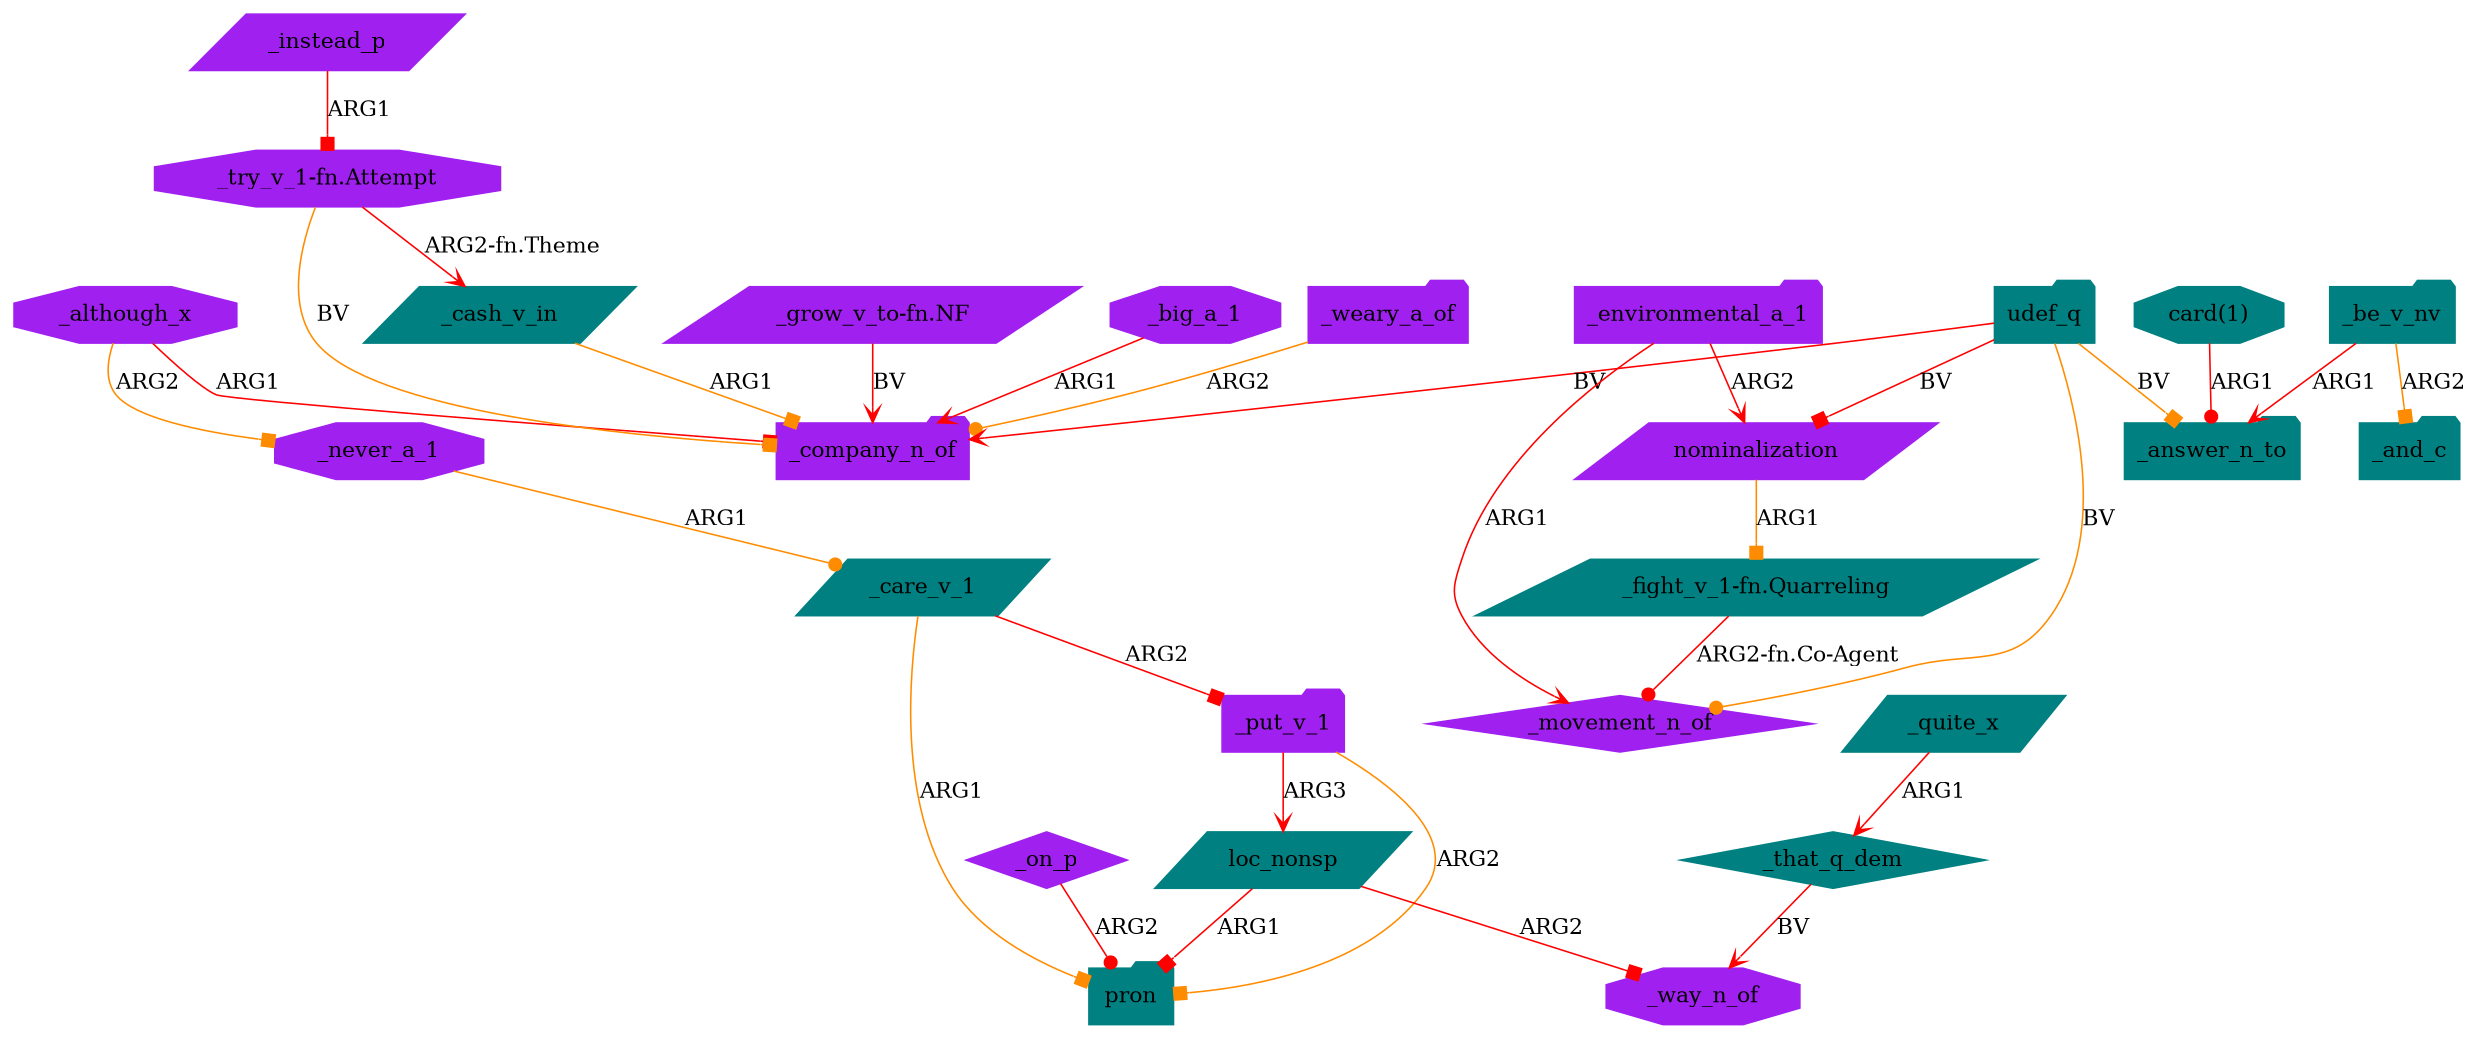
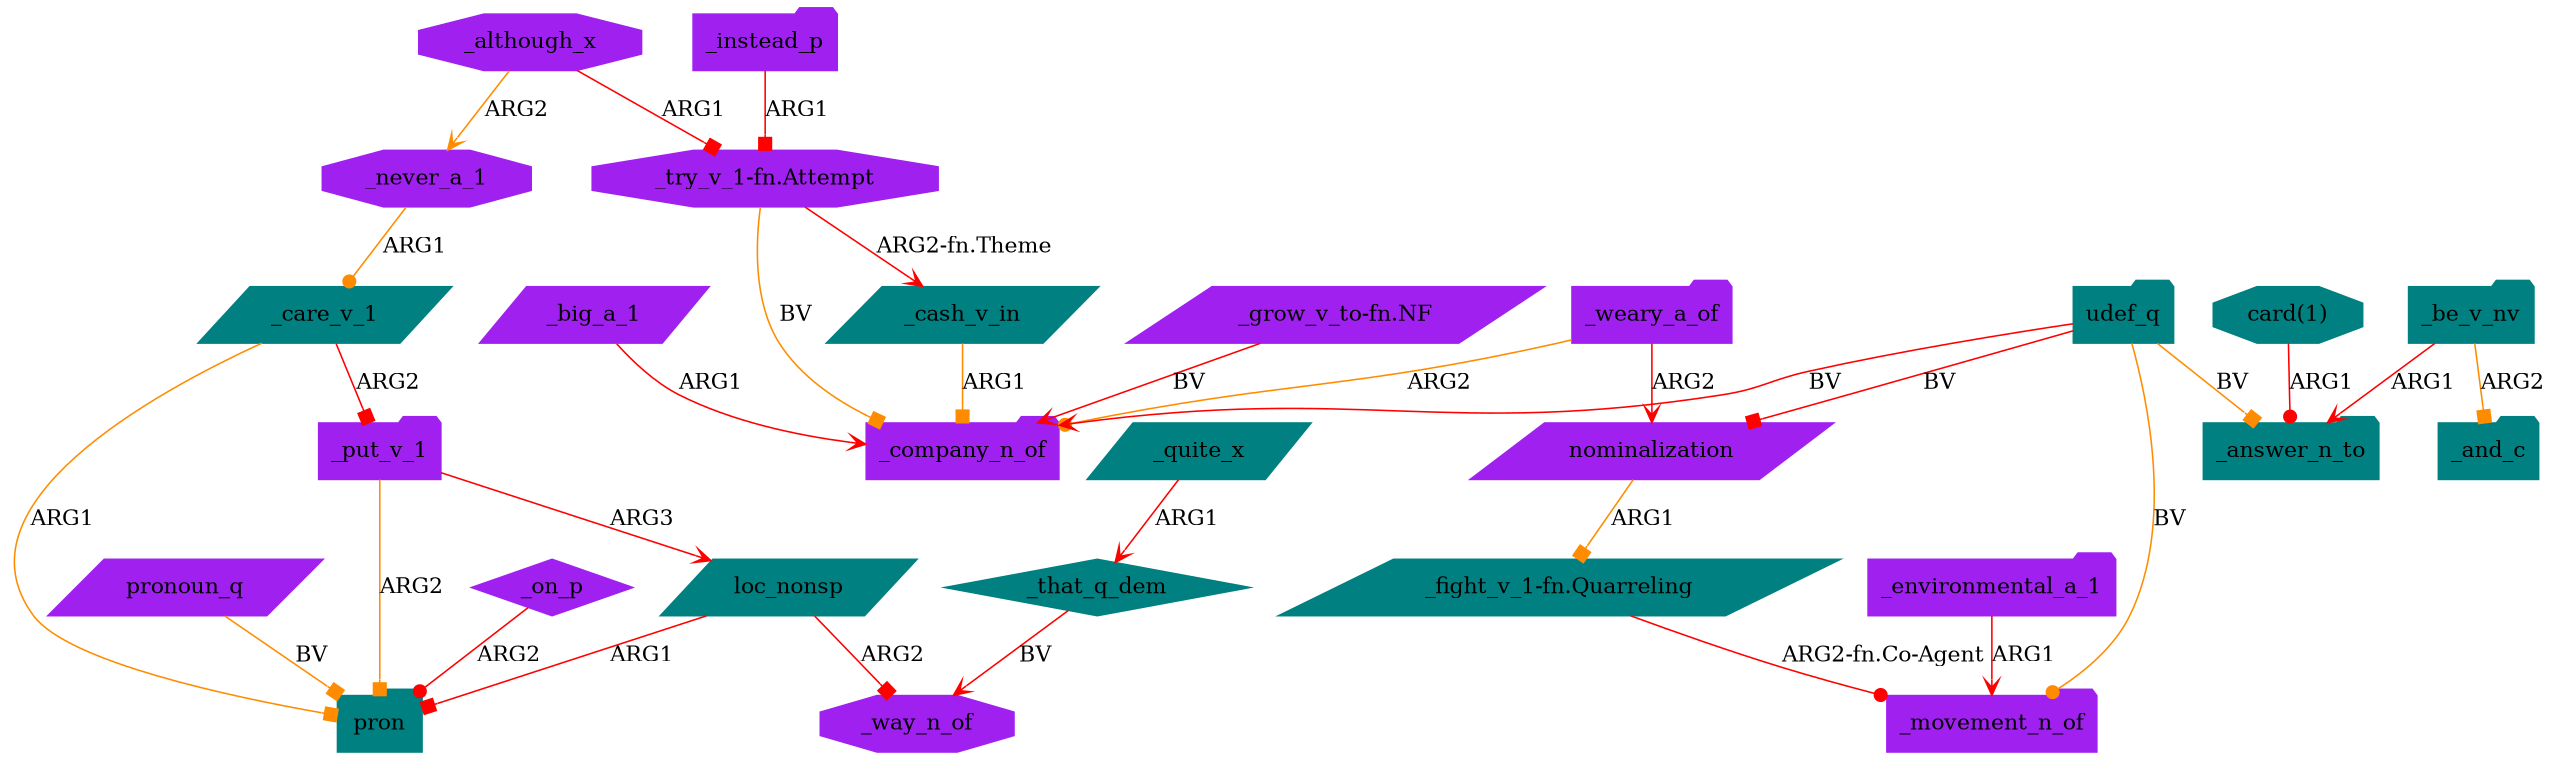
(328, 42) -> (765, 42)
(1195, 315) -> (594, 315)
(1724, 376) -> (1652, 375)
(447, 417) -> (640, 106)
(158, 418) -> (483, 104)
none -> (185, 588)
(1620, 724) -> (1992, 724)
